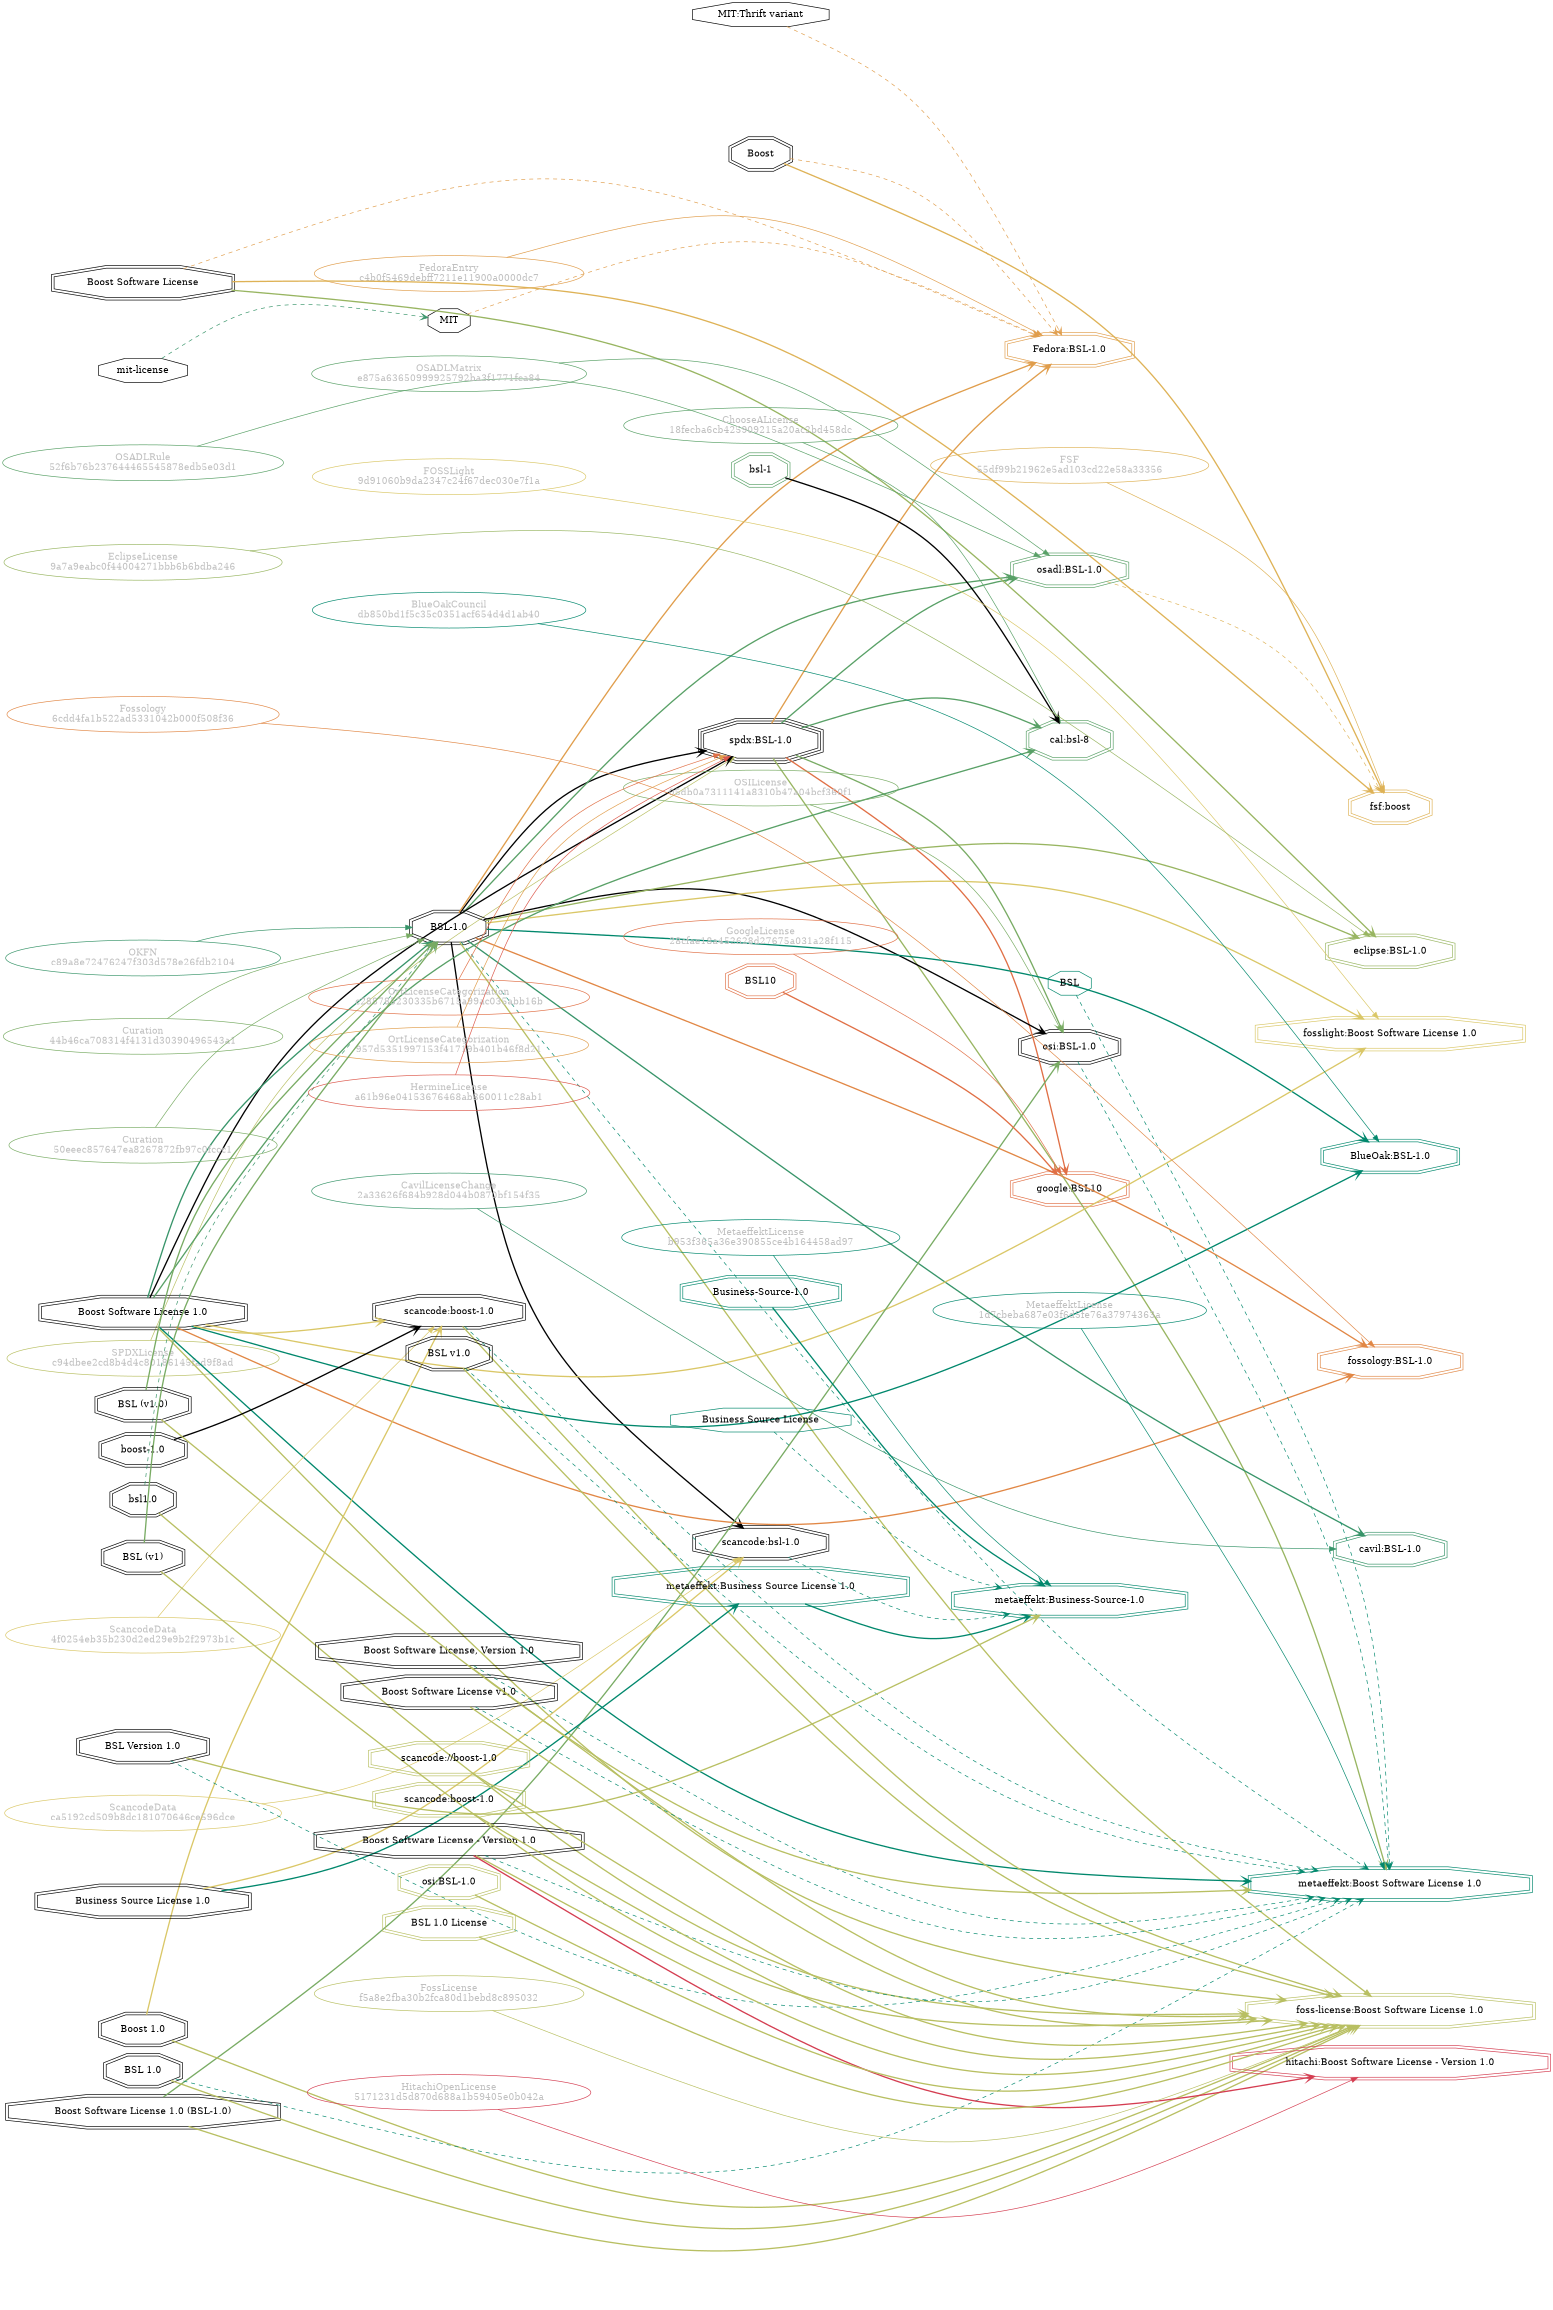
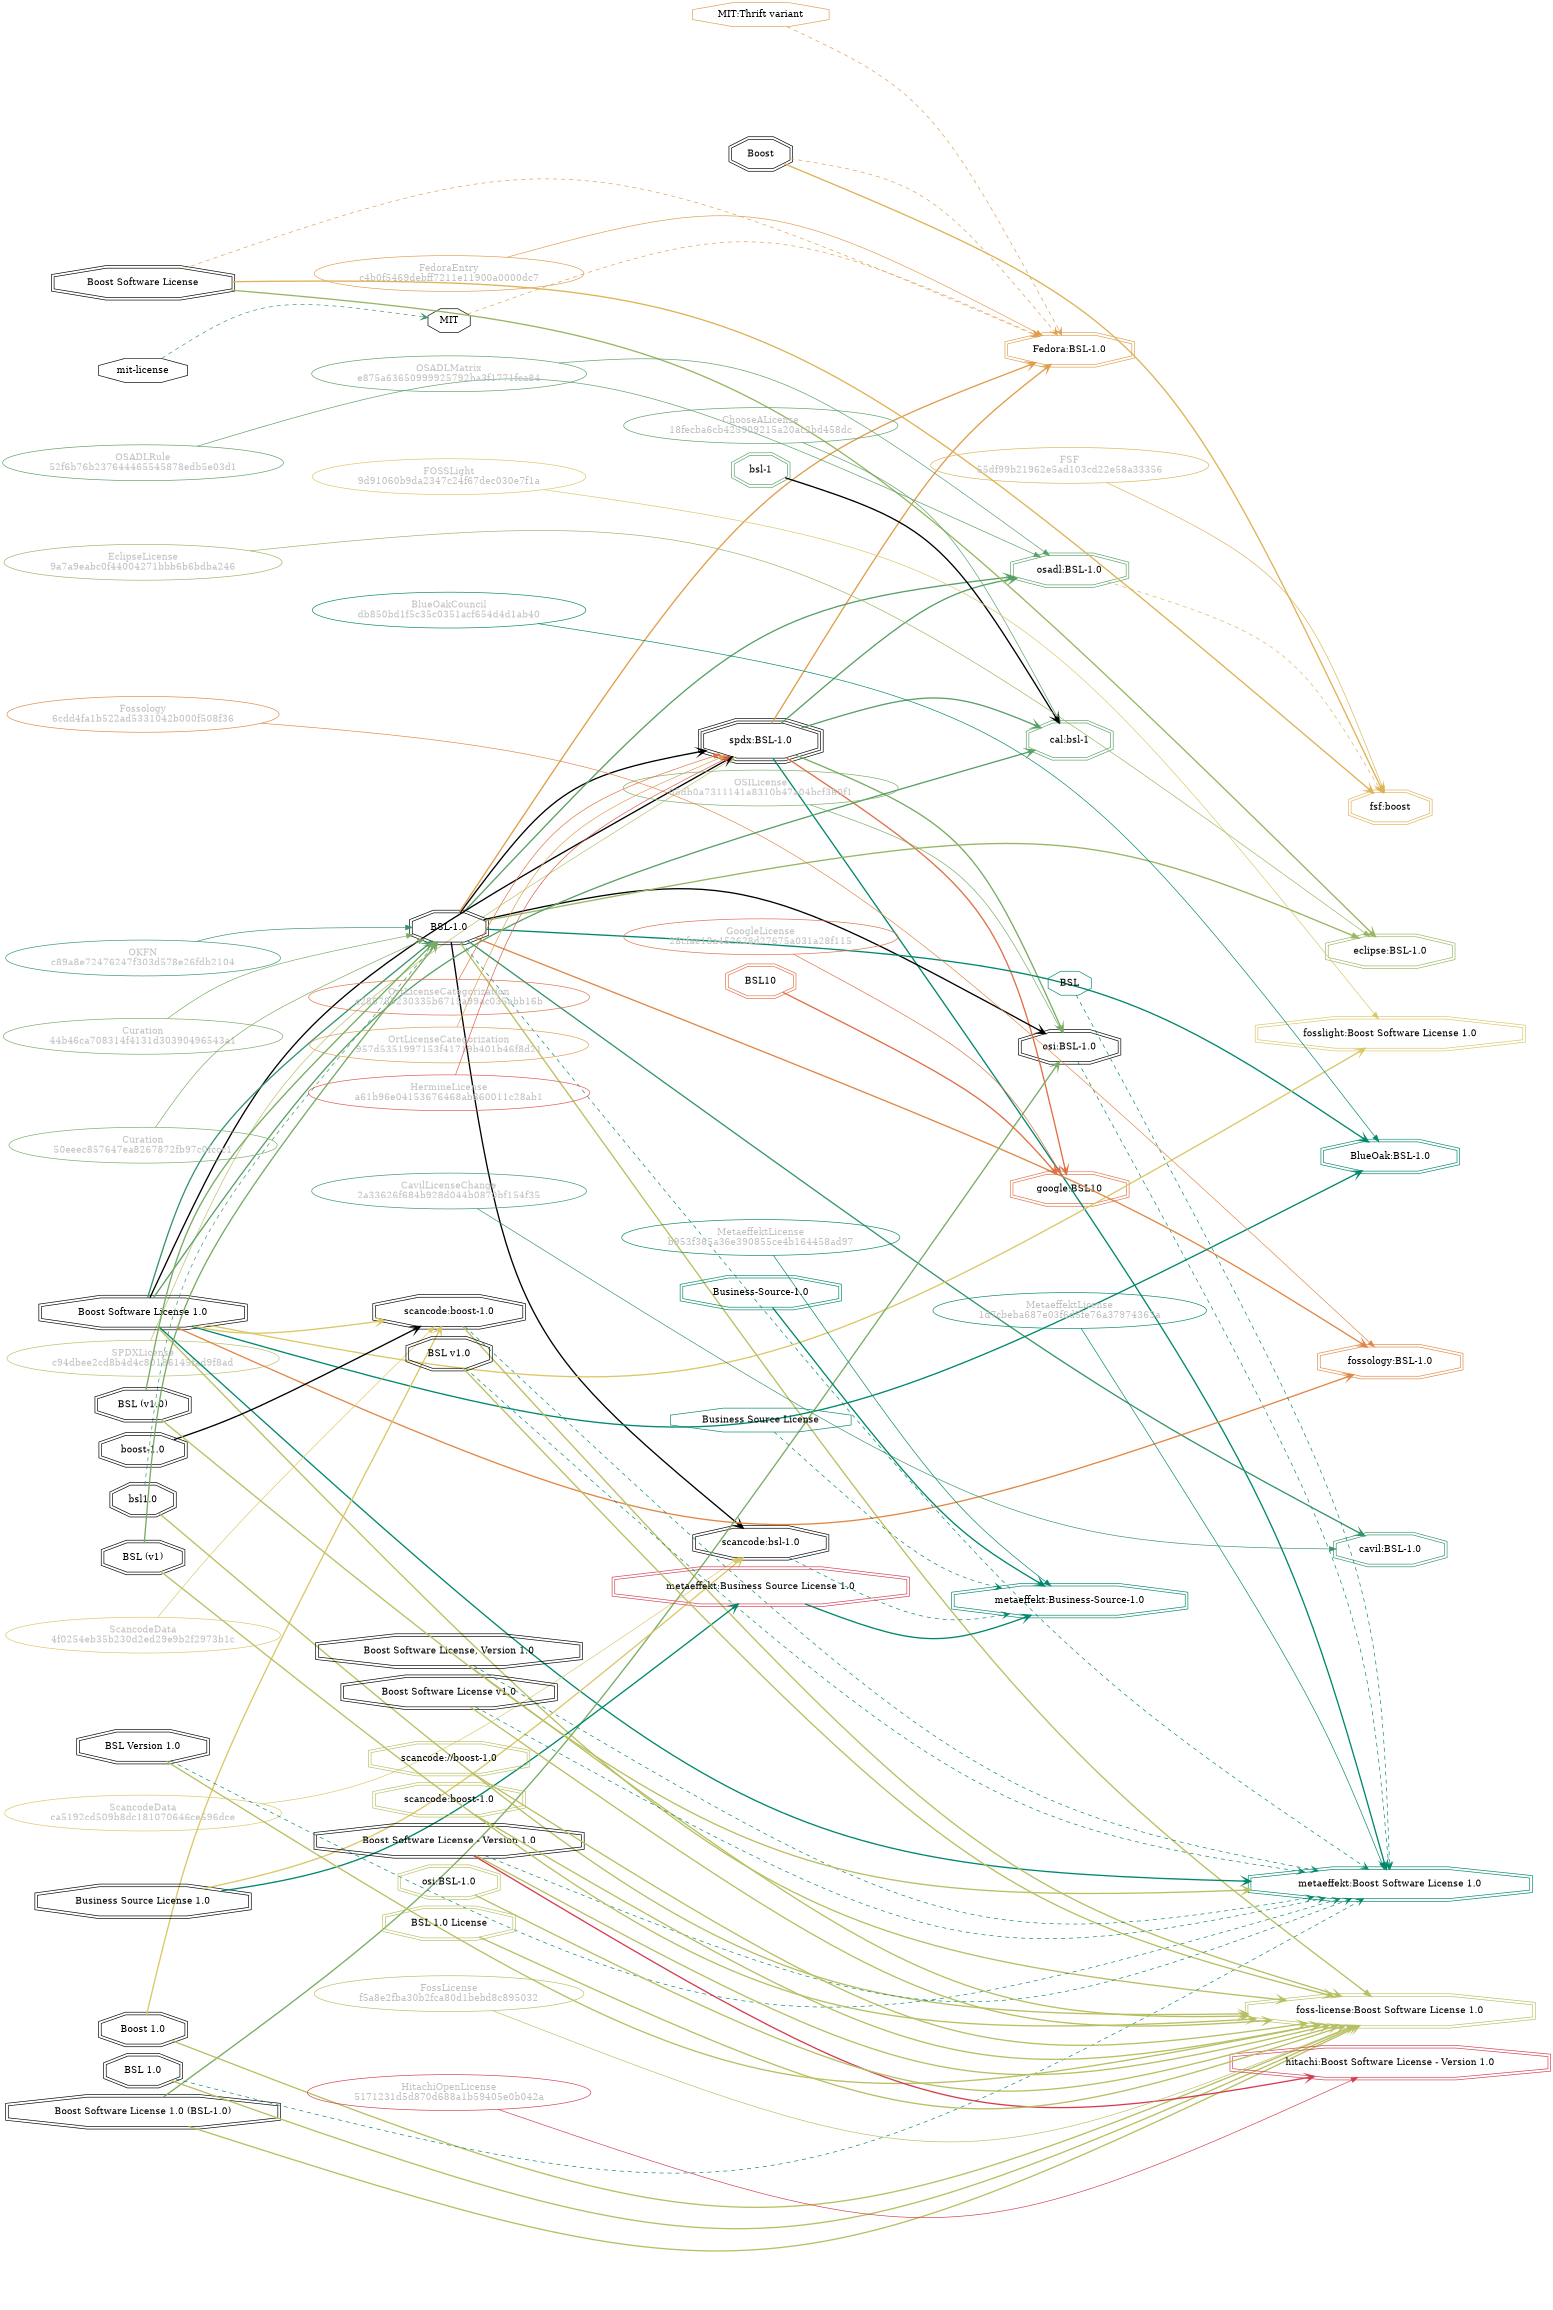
(761, 15) -> (761, 15)
(1070, 740) -> (1070, 740)
(901, 851) -> (901, 851)
(934, 882) -> none
(1115, 1256) -> (1115, 1256)
(761, 1587) -> (761, 1587)
(625, 1794) -> (707, 2052)
